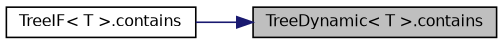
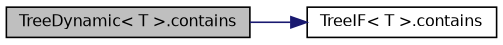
(216, 22) -> (270, 22)
